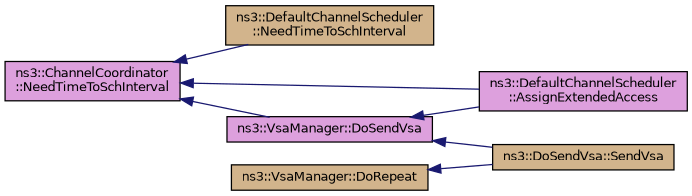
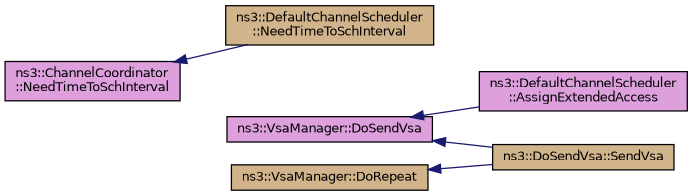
(336, 86) -> none
(231, 109) -> none
